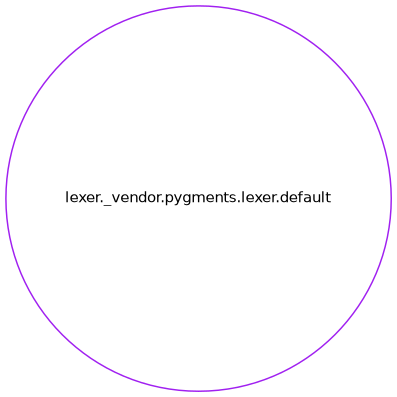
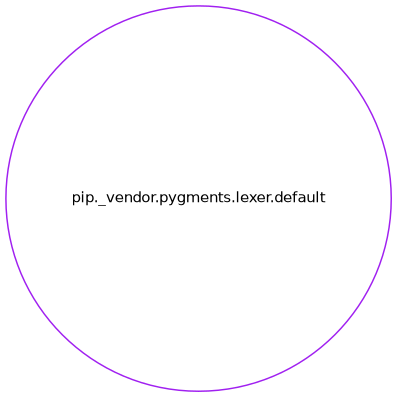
(199, 199) -> (199, 199)
